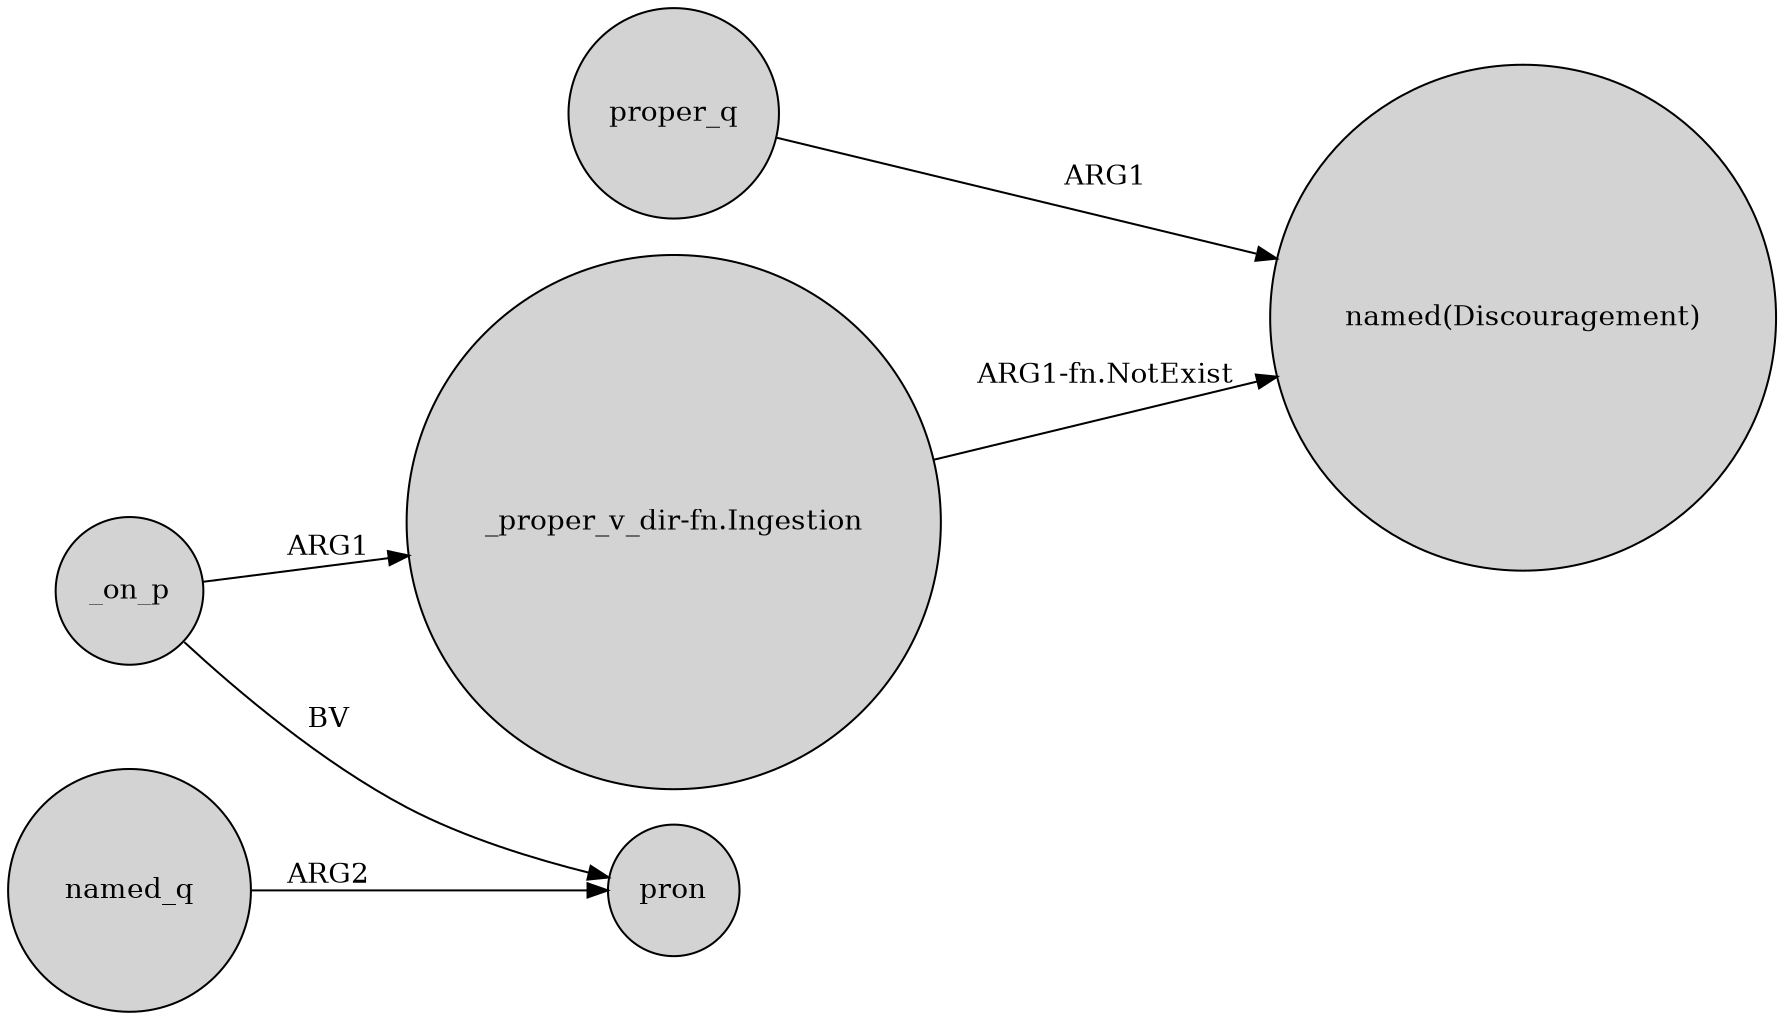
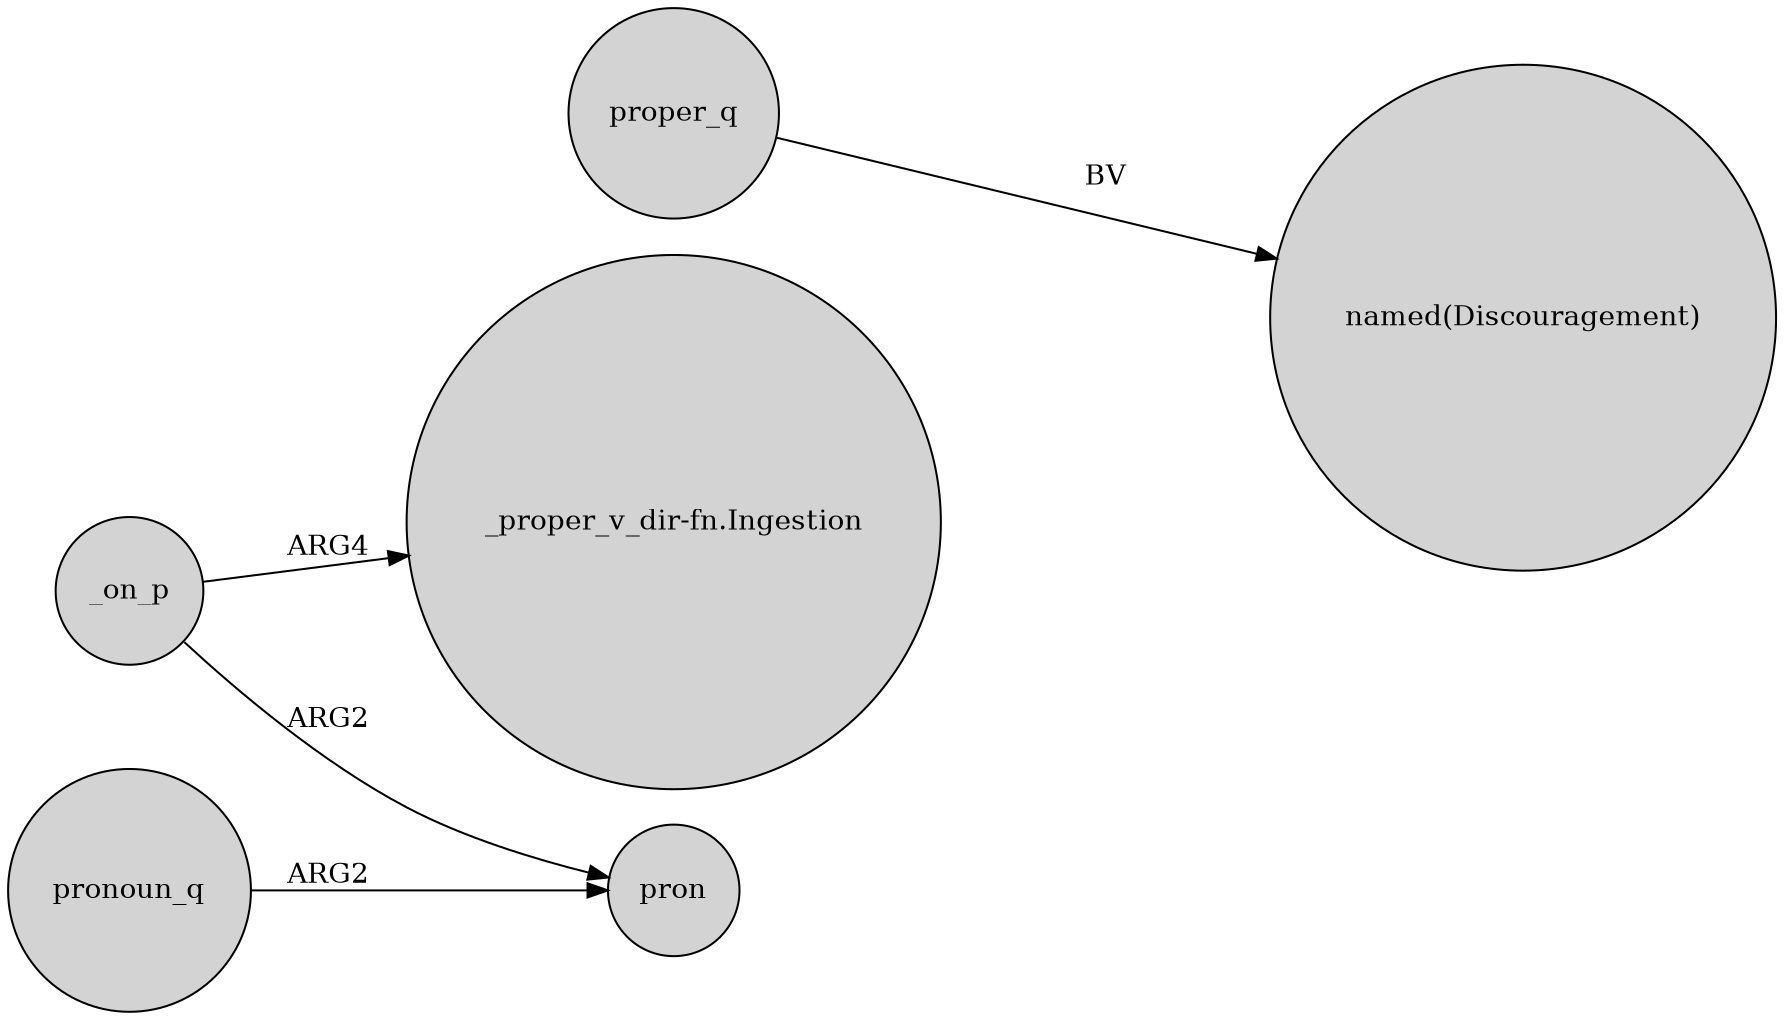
(1106, 177) -> (1106, 177)
(1095, 421) -> none
(329, 547) -> (329, 547)
(329, 719) -> (329, 719)
(130, 890) -> (130, 890)
